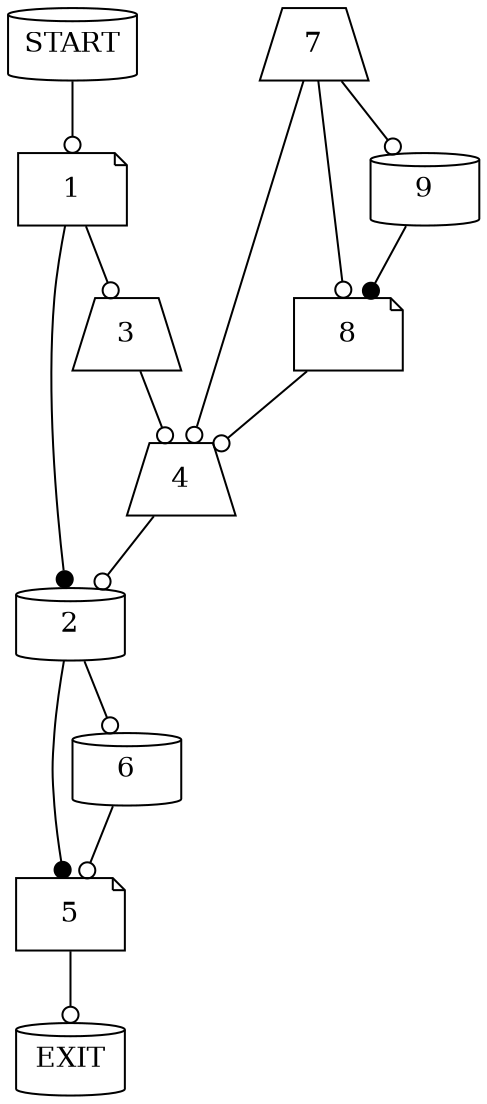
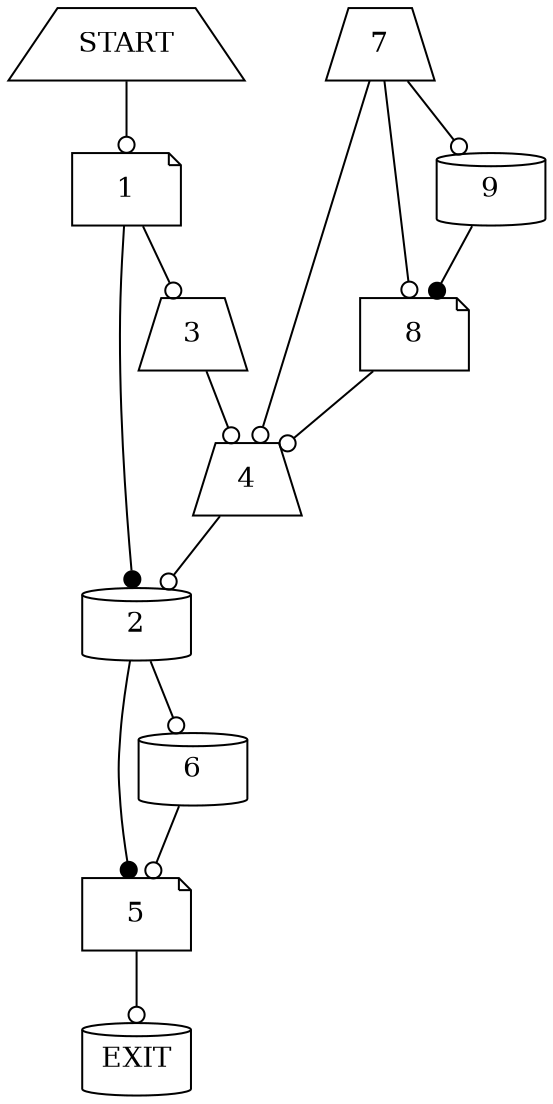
(72, 44) -> (127, 44)
